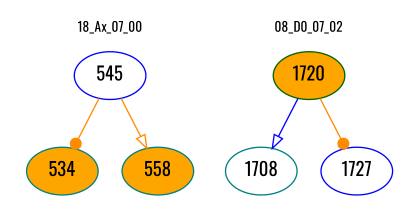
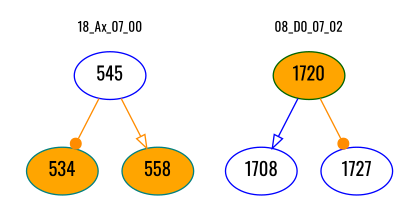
(261, 171) -> (261, 171)
